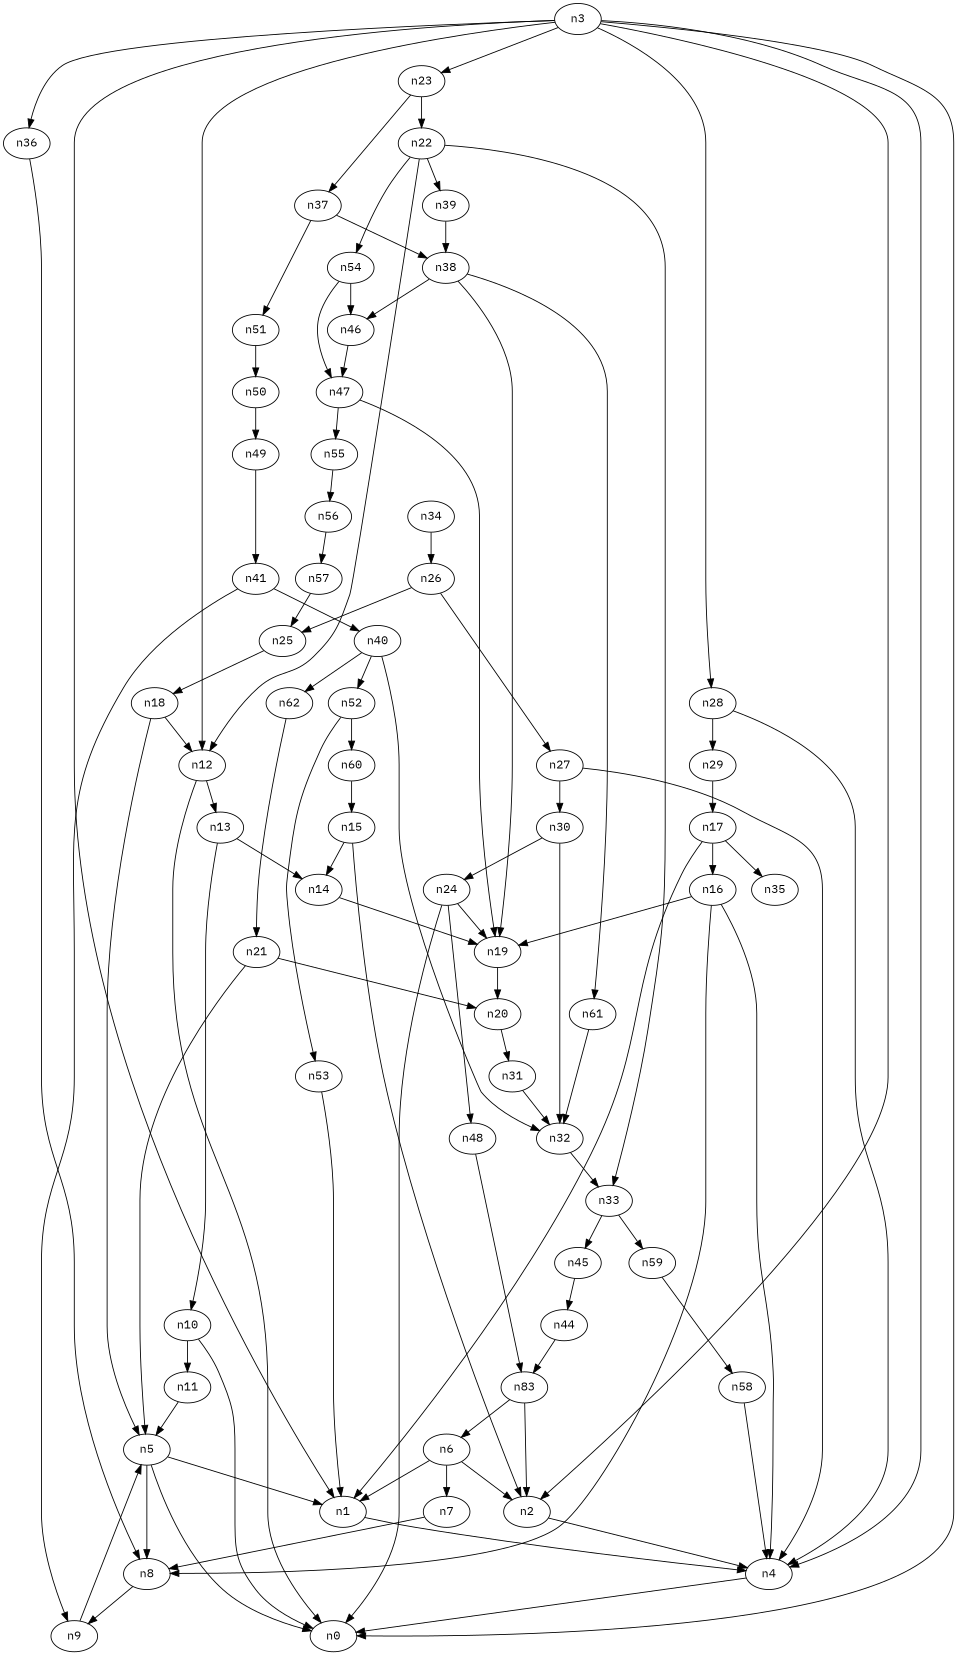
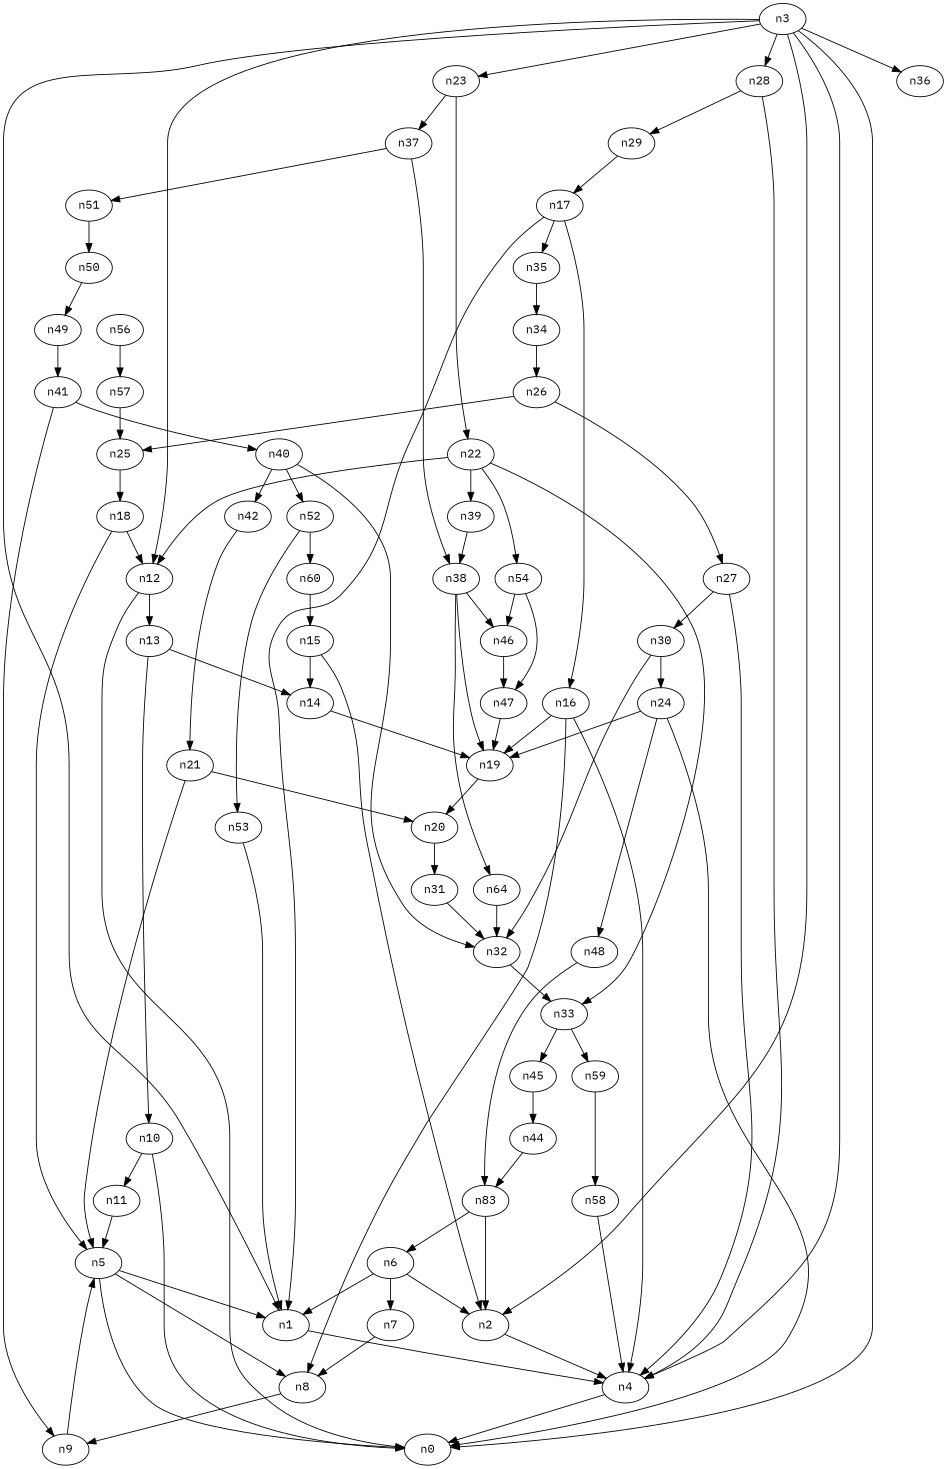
none -> (536, 295)
(334, 454) -> none
(289, 703) -> (248, 517)
(41, 862) -> none
(593, 1014) -> (497, 890)
